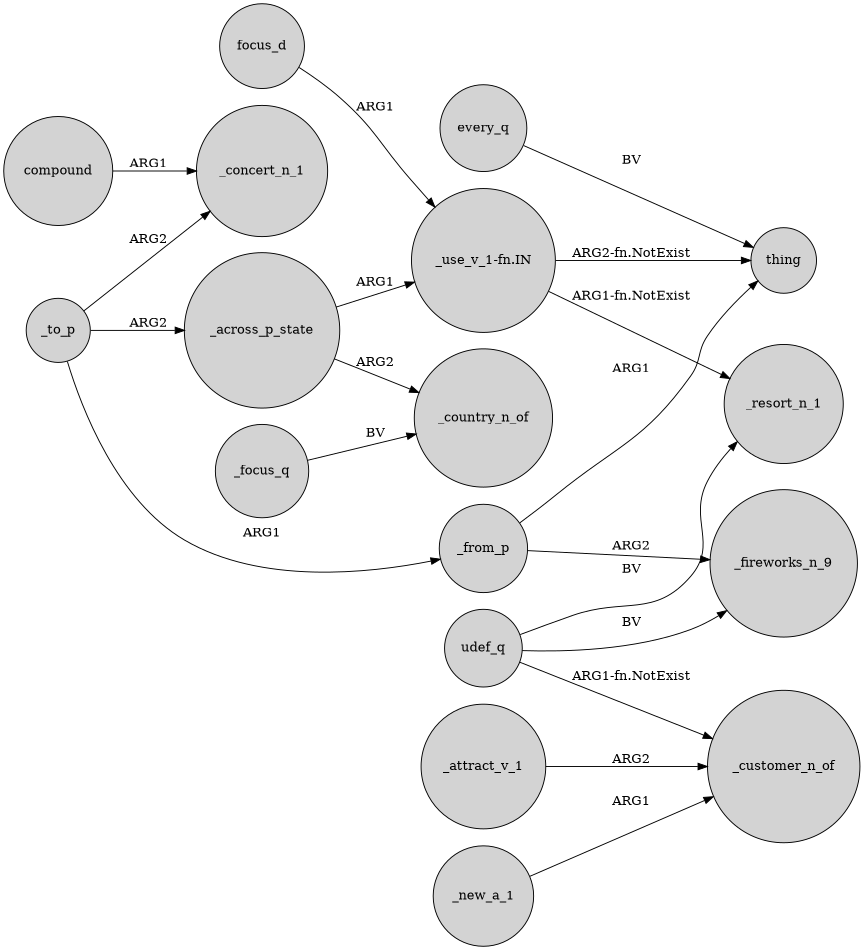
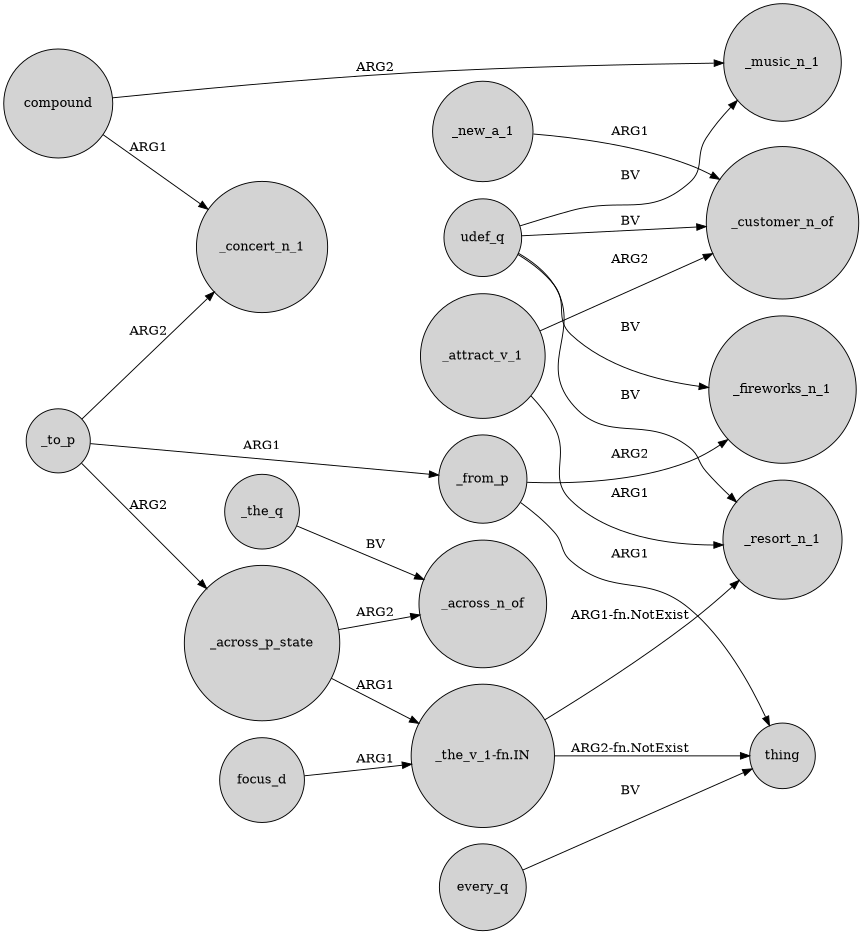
none -> (783, 62)
(483, 260) -> (483, 756)
(483, 418) -> (483, 604)
(262, 471) -> (262, 512)
none -> (585, 512)
(784, 563) -> (783, 390)
(631, 677) -> (630, 221)
